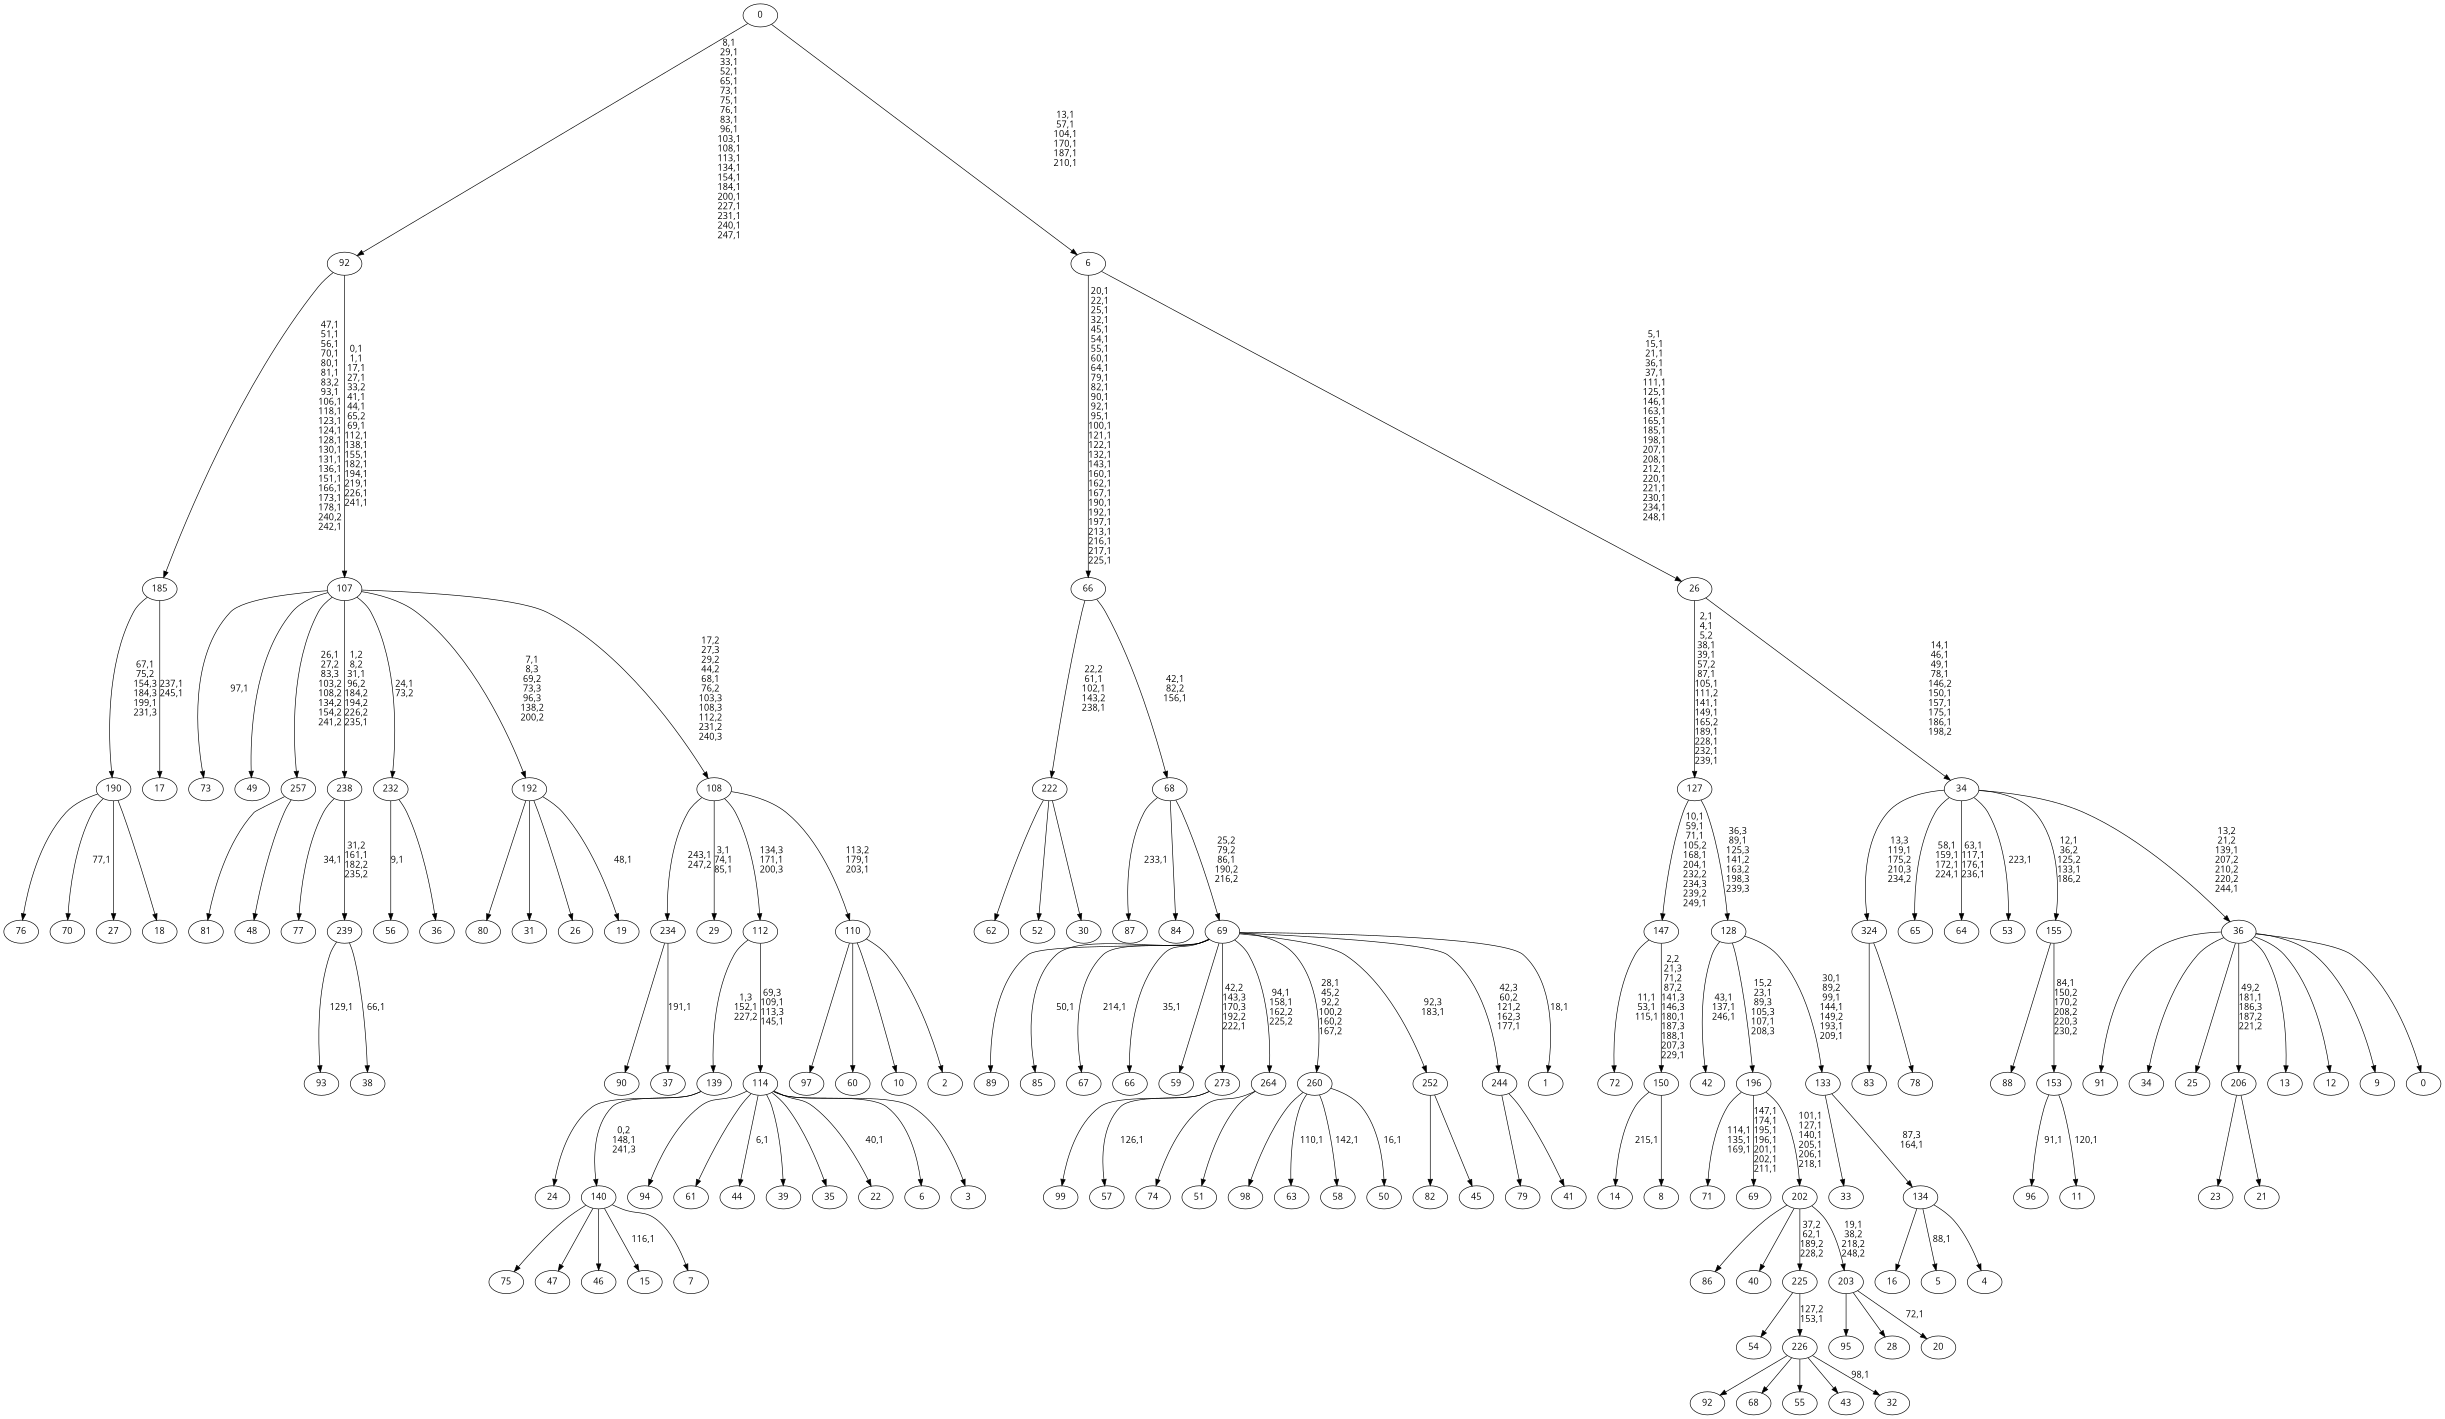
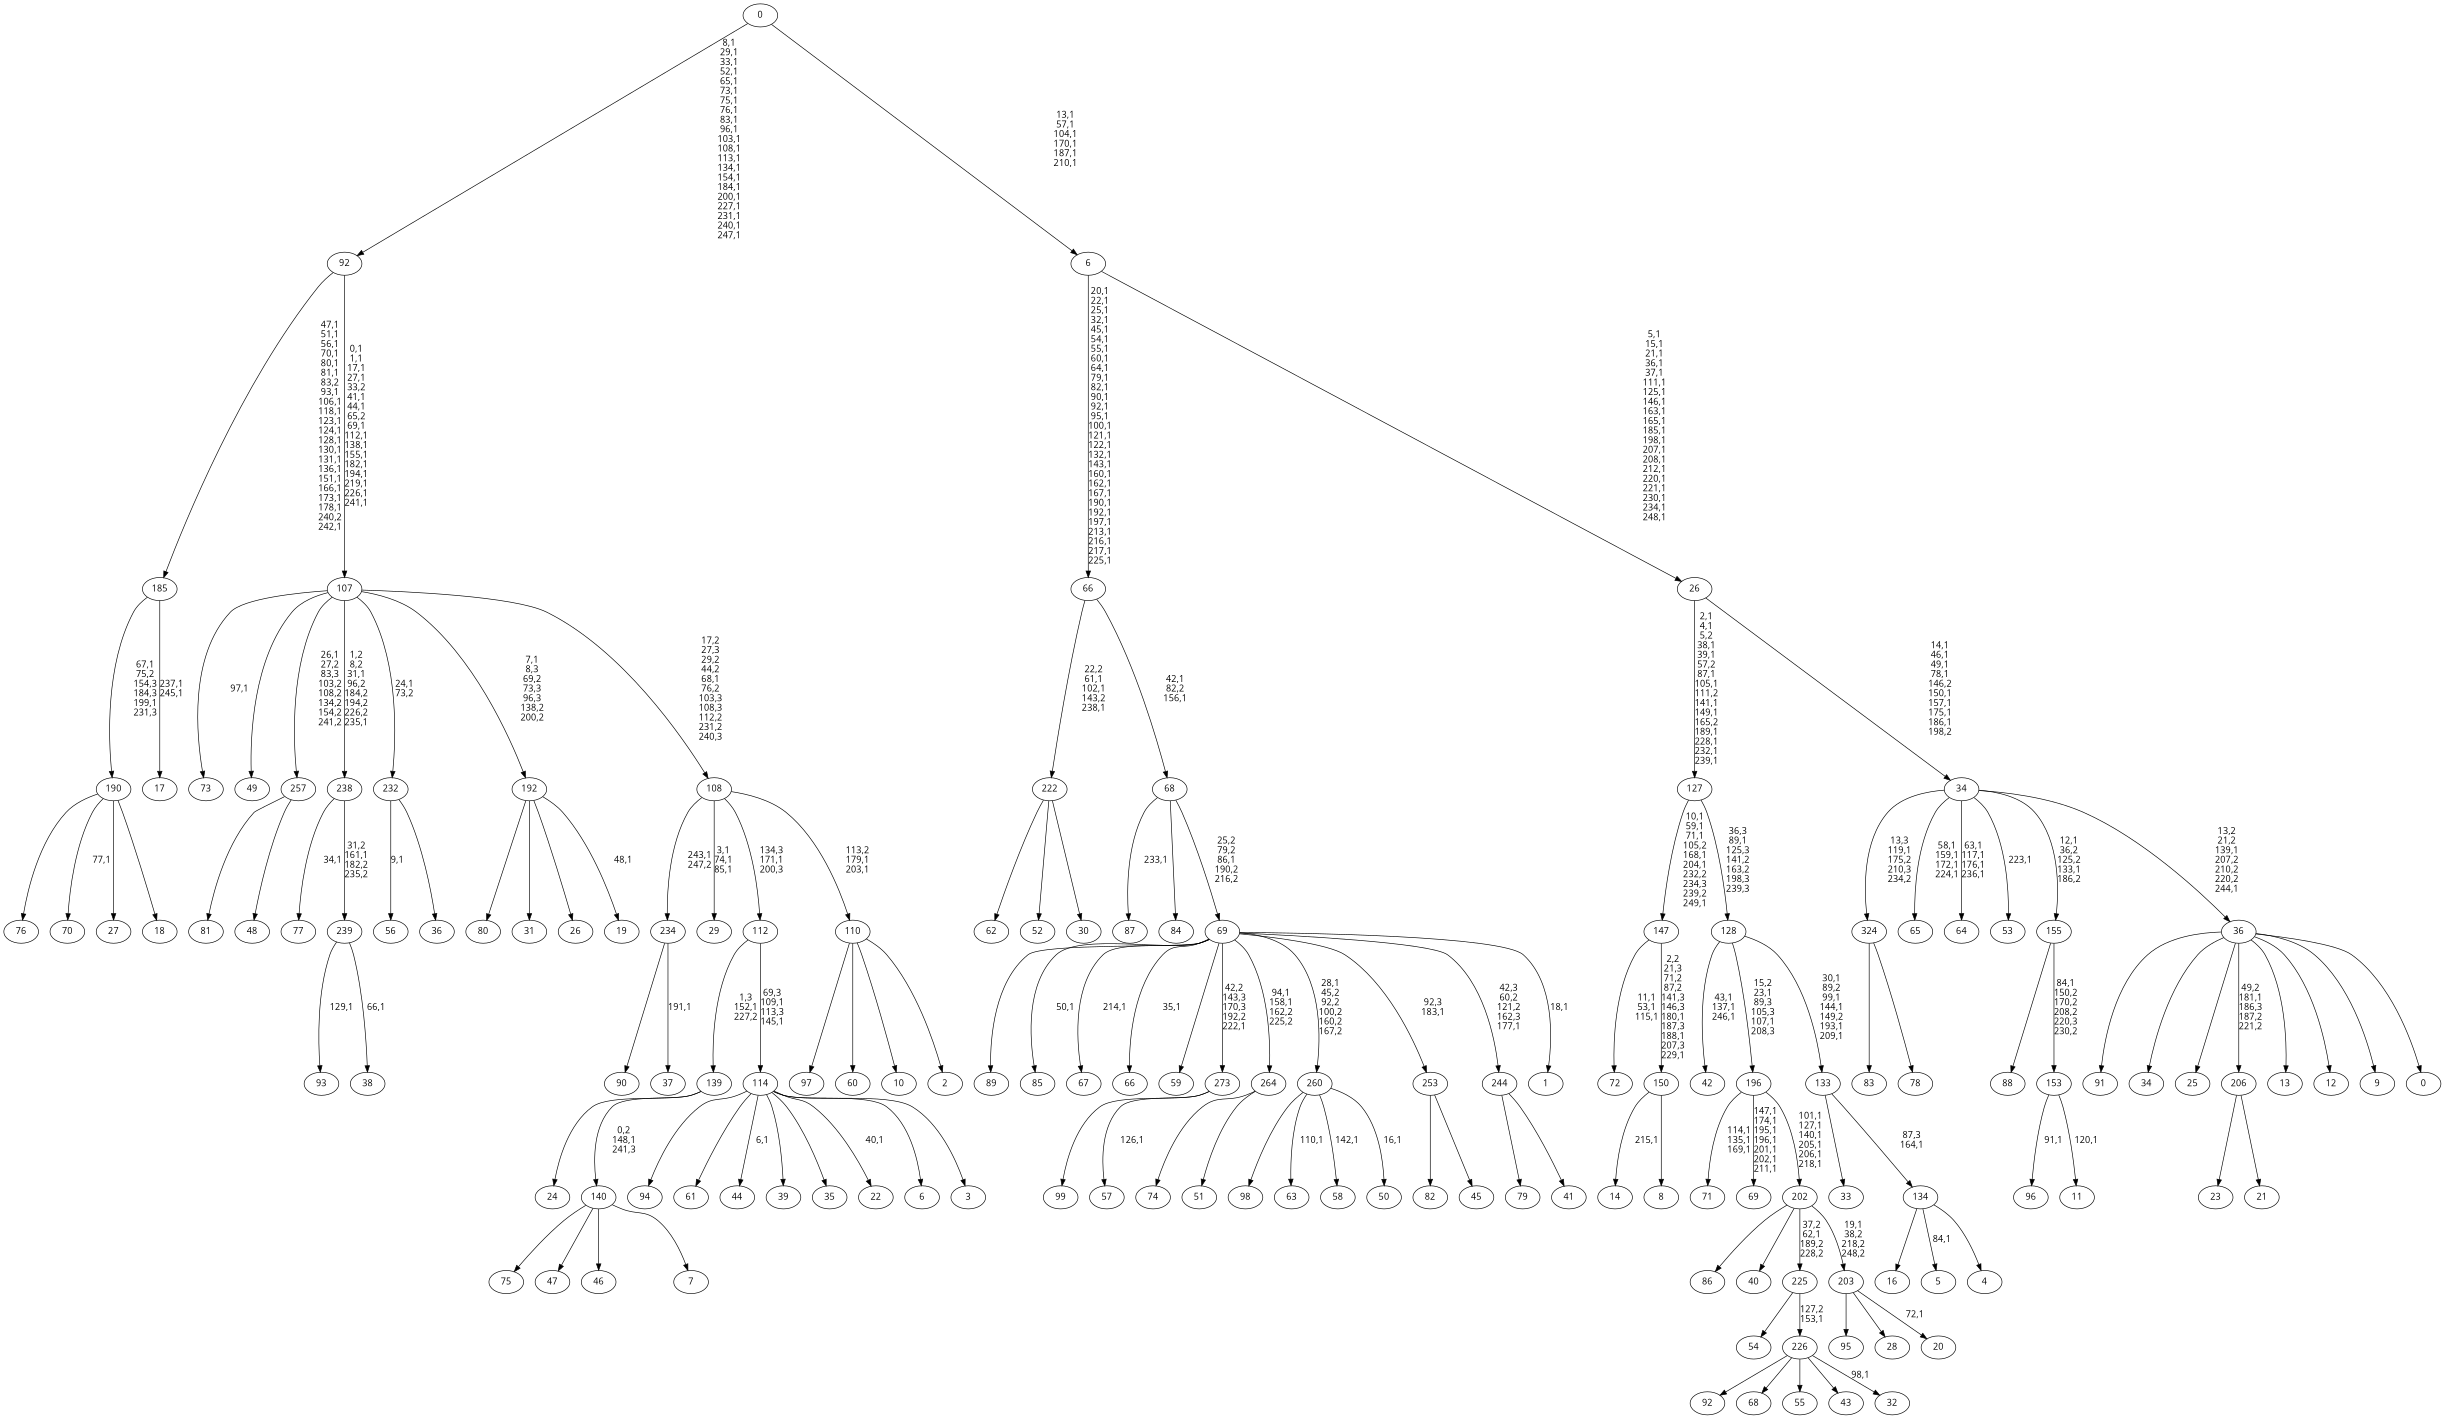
(1430, 1084) -> (1430, 1084)
(1942, 1240) -> (1942, 1240)
(645, 1282) -> none
